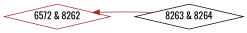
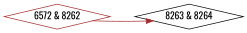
(126, 12) -> (119, 21)
